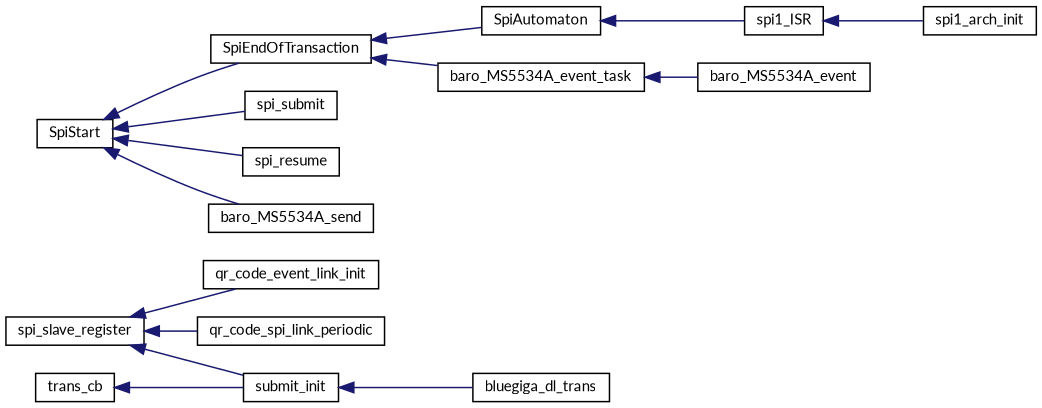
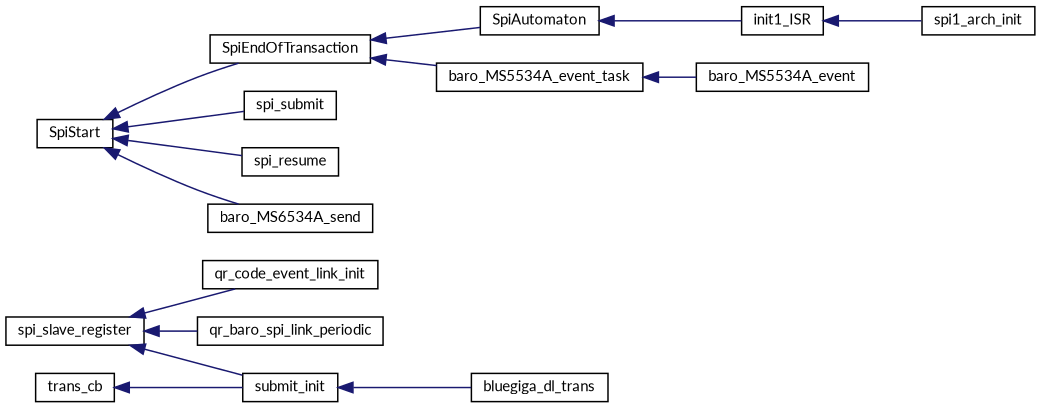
(784, 21) -> (782, 21)
(291, 218) -> (290, 218)
(291, 331) -> (290, 331)
